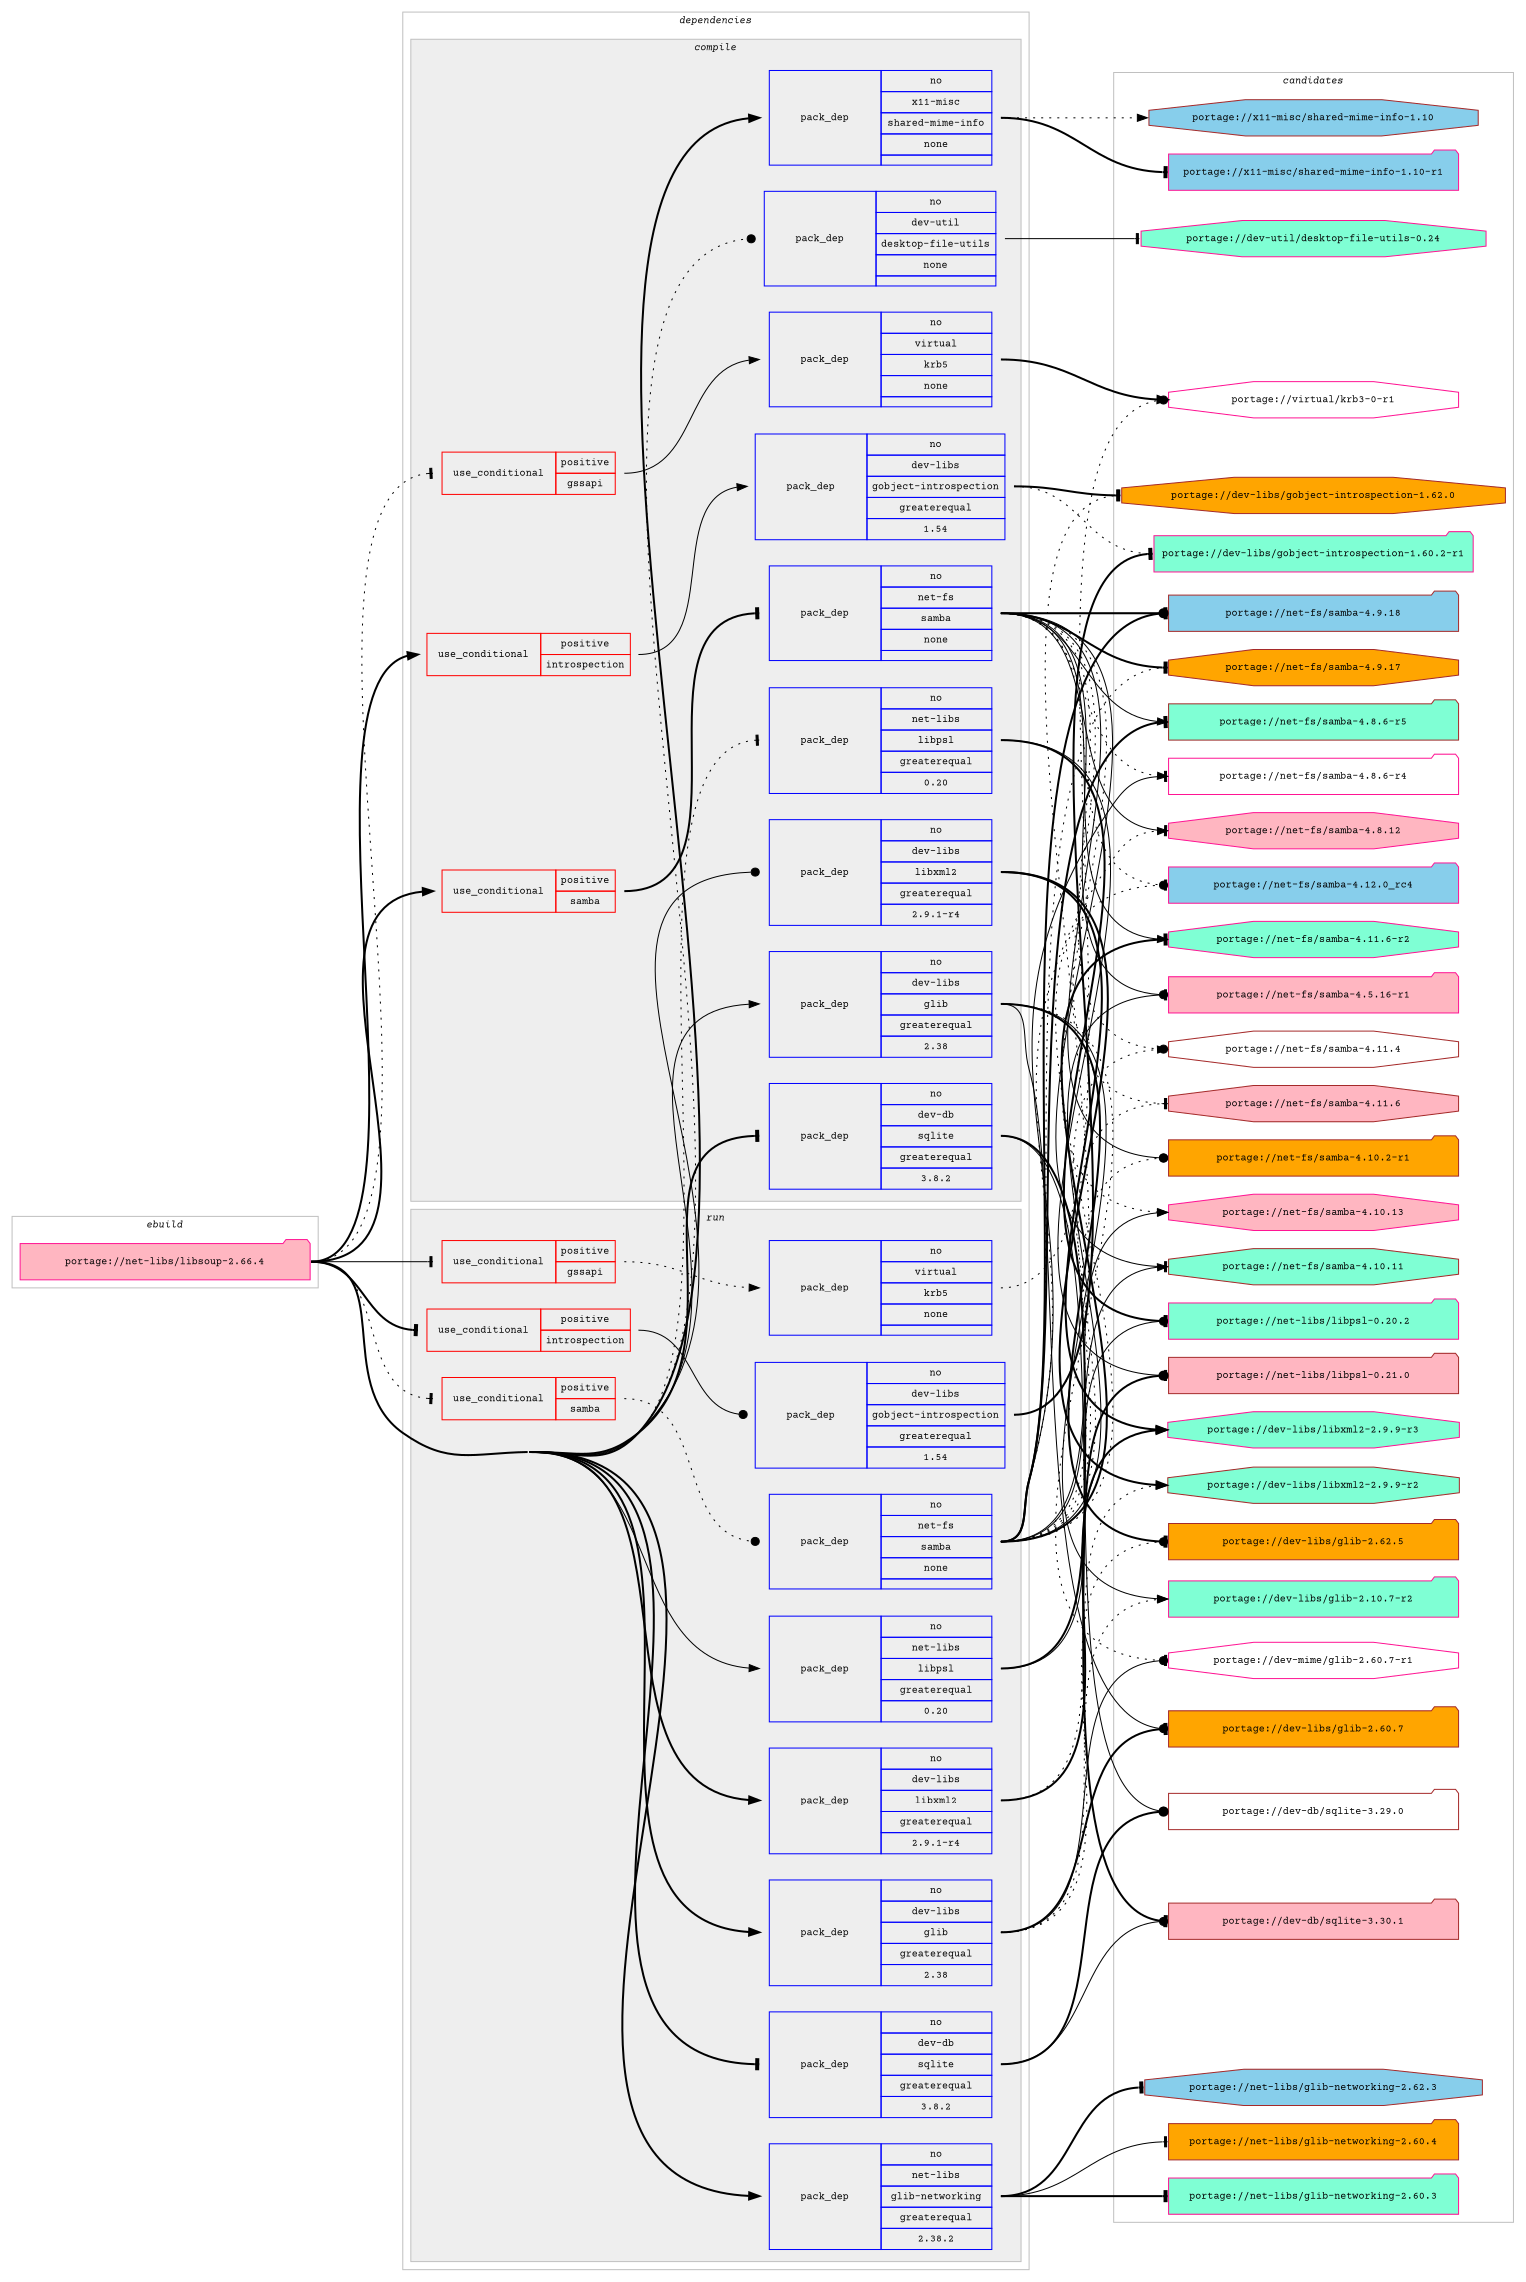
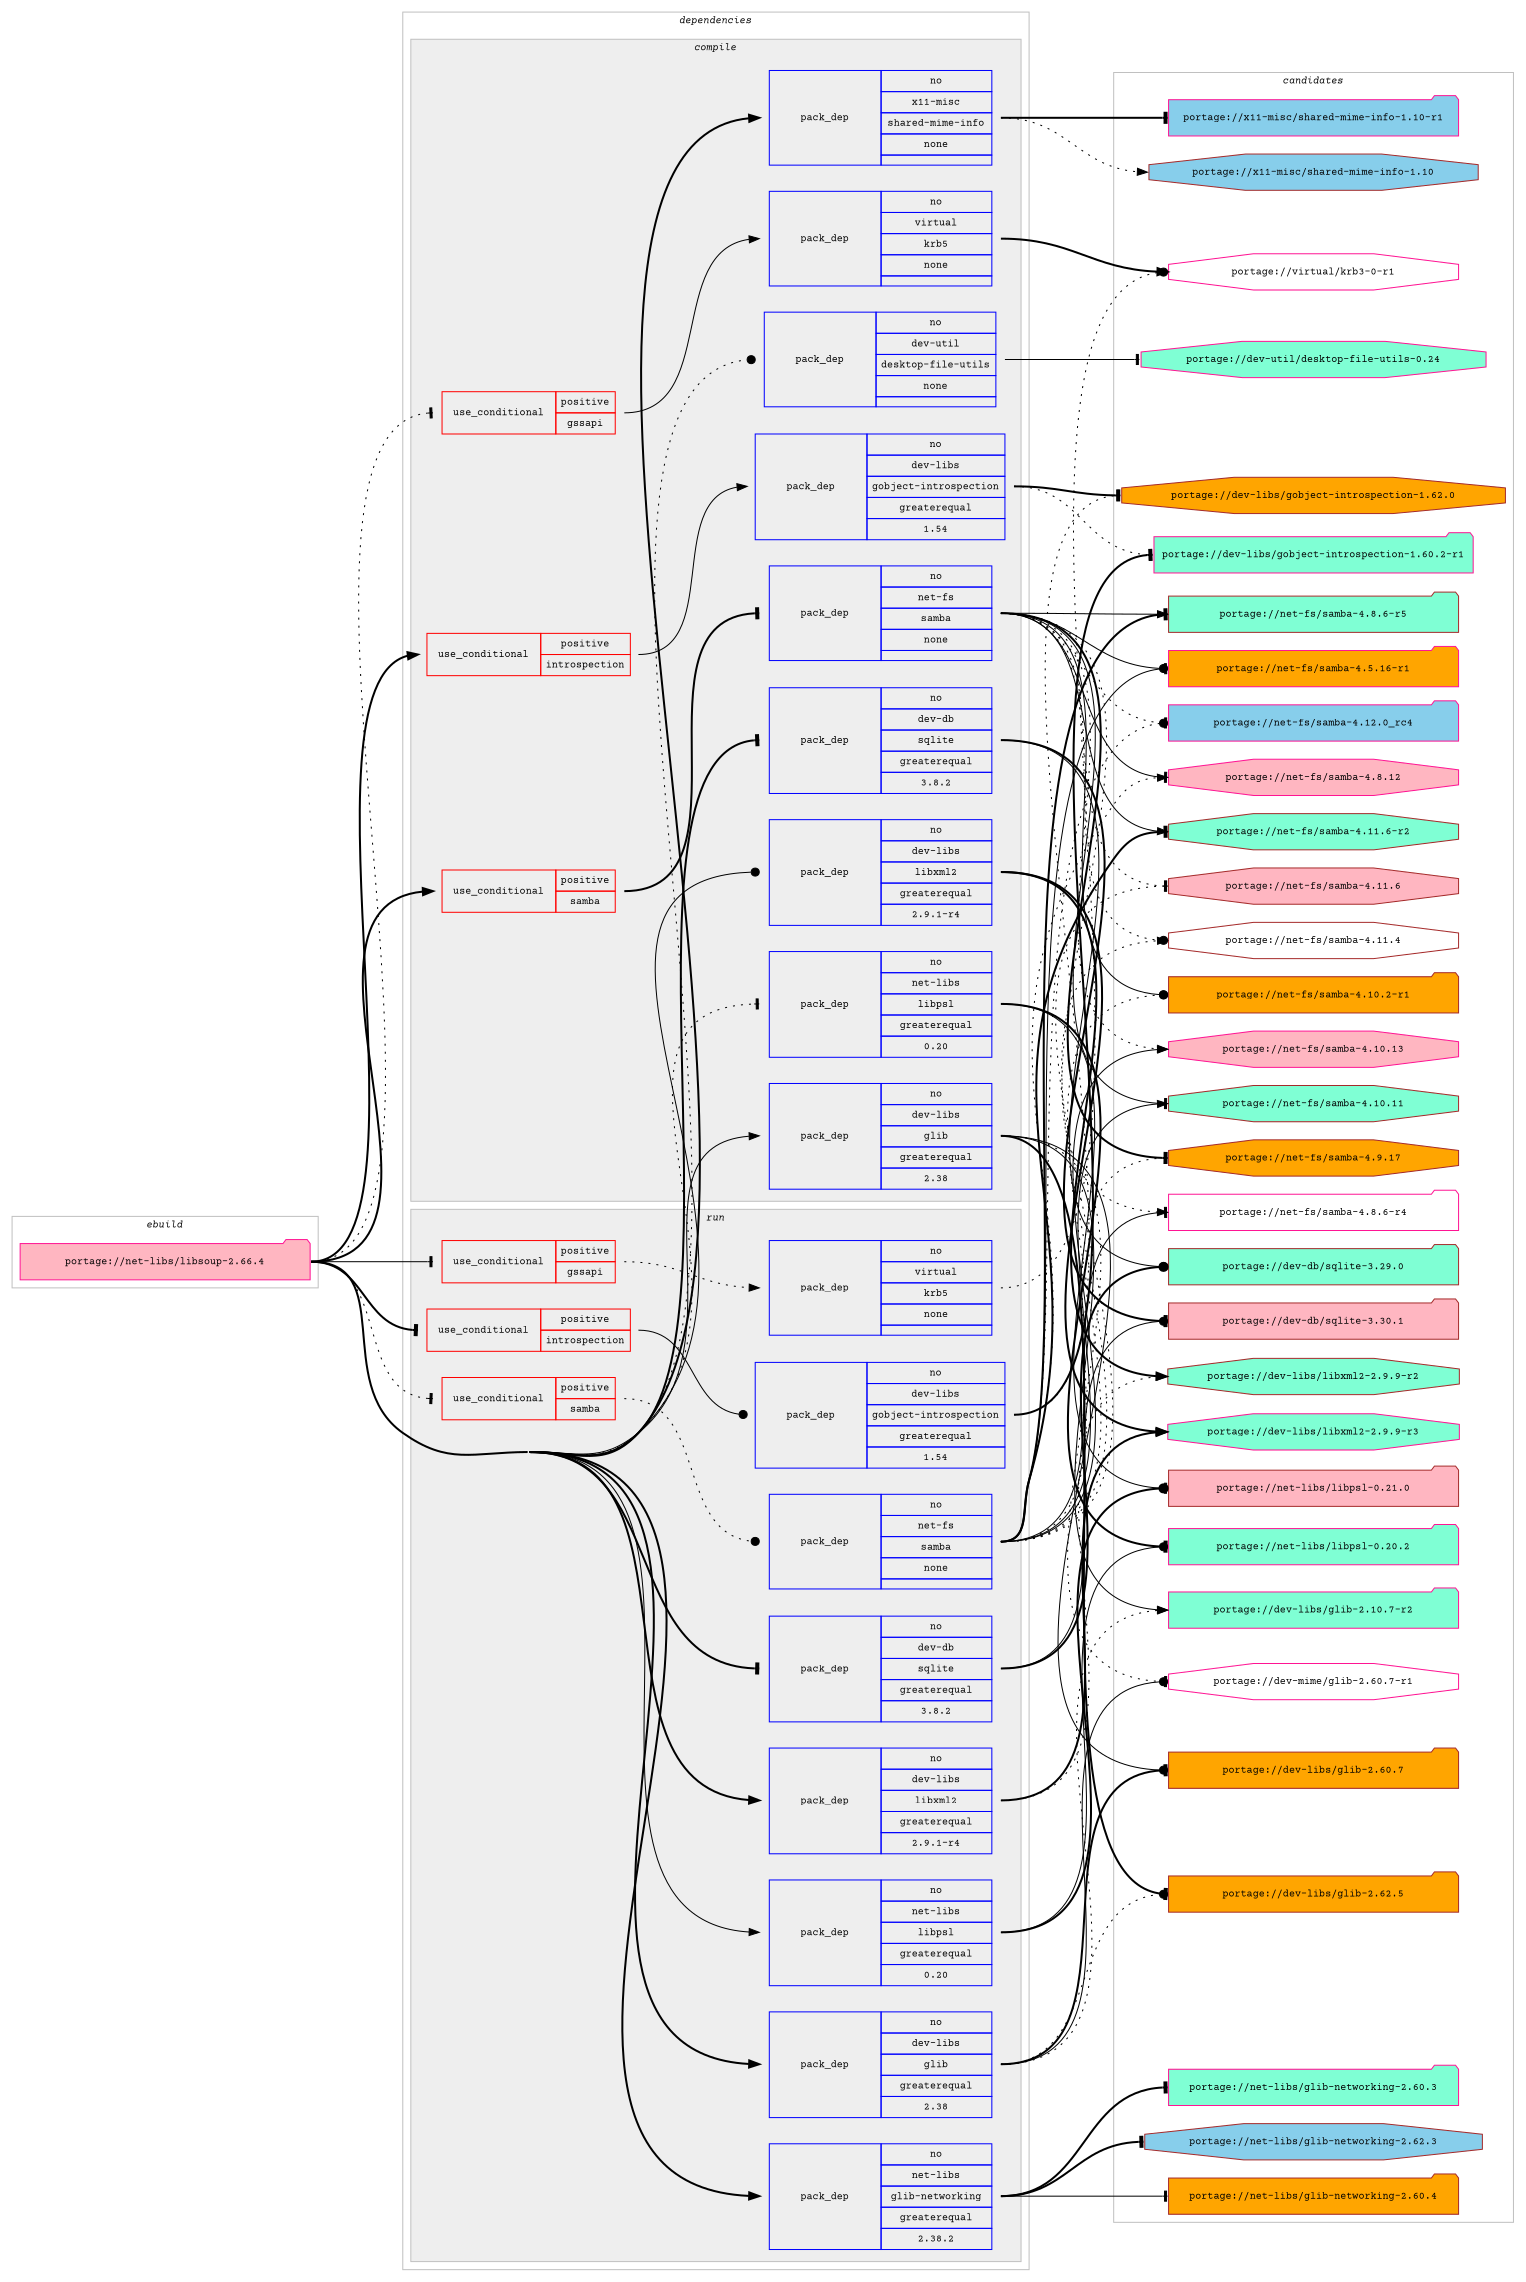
(1314, 613) -> none
(1314, 939) -> (1314, 832)
(1314, 995) -> (1314, 669)
(1314, 1811) -> (1314, 1267)
